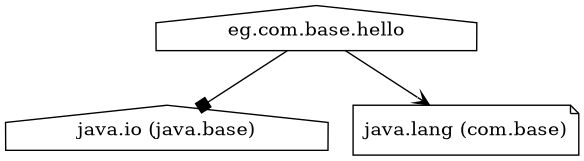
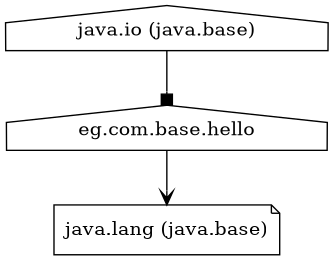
(249, 76) -> (167, 71)
(466, 130) -> (167, 230)
